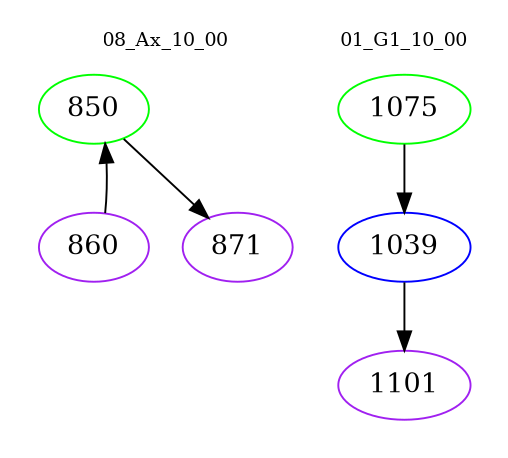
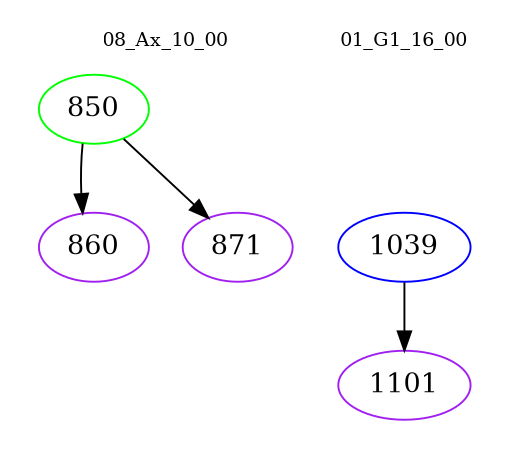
(404, 41) -> (404, 41)
(404, 109) -> none
(107, 188) -> (81, 169)
